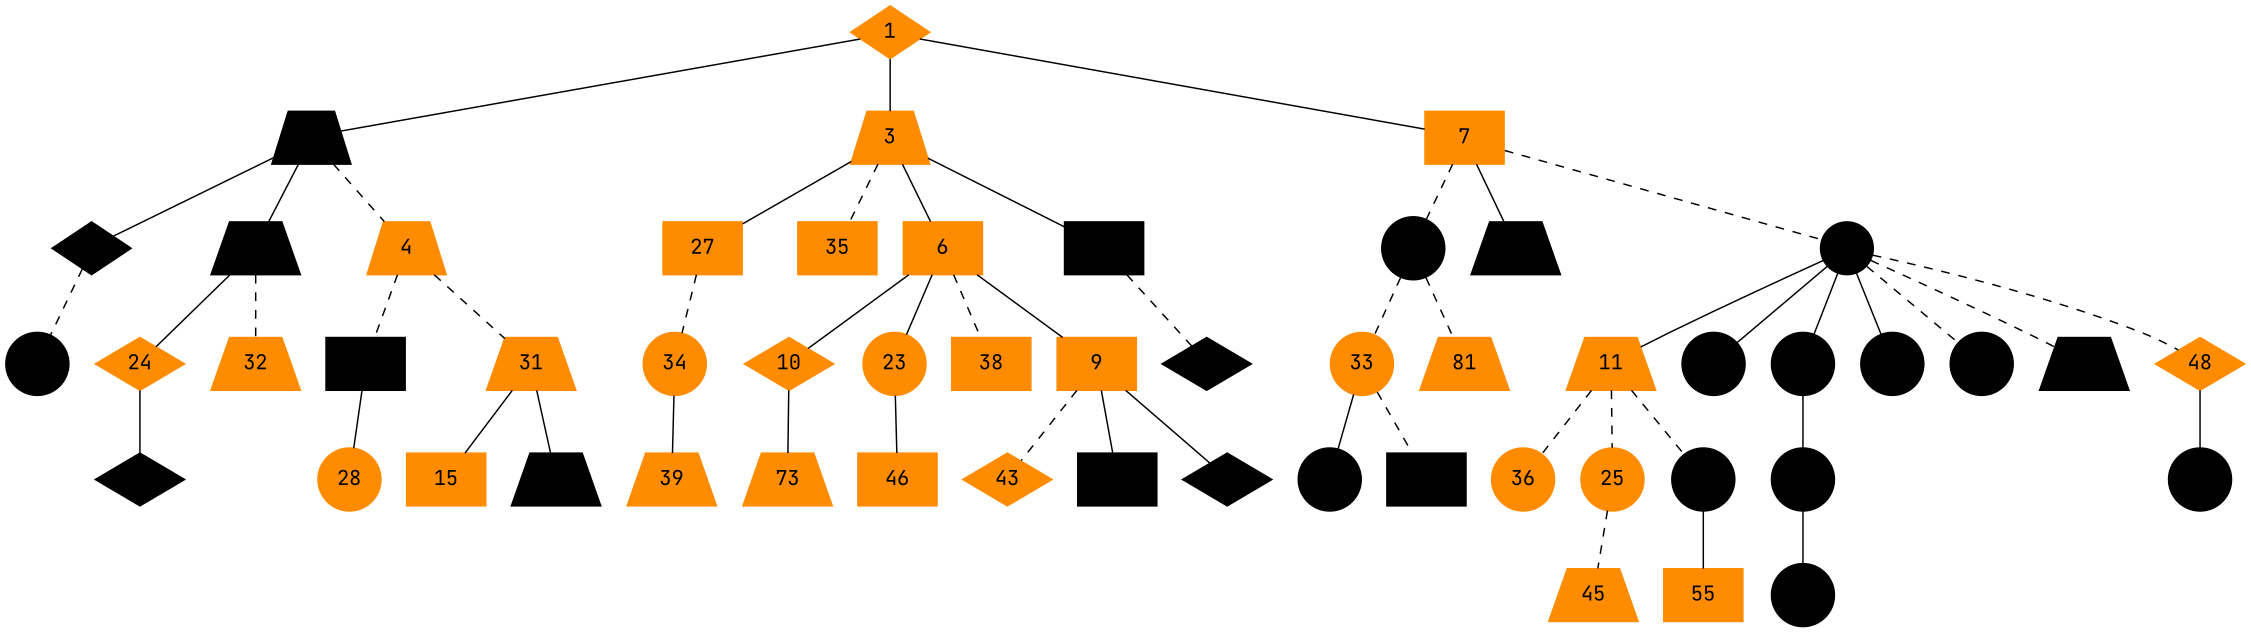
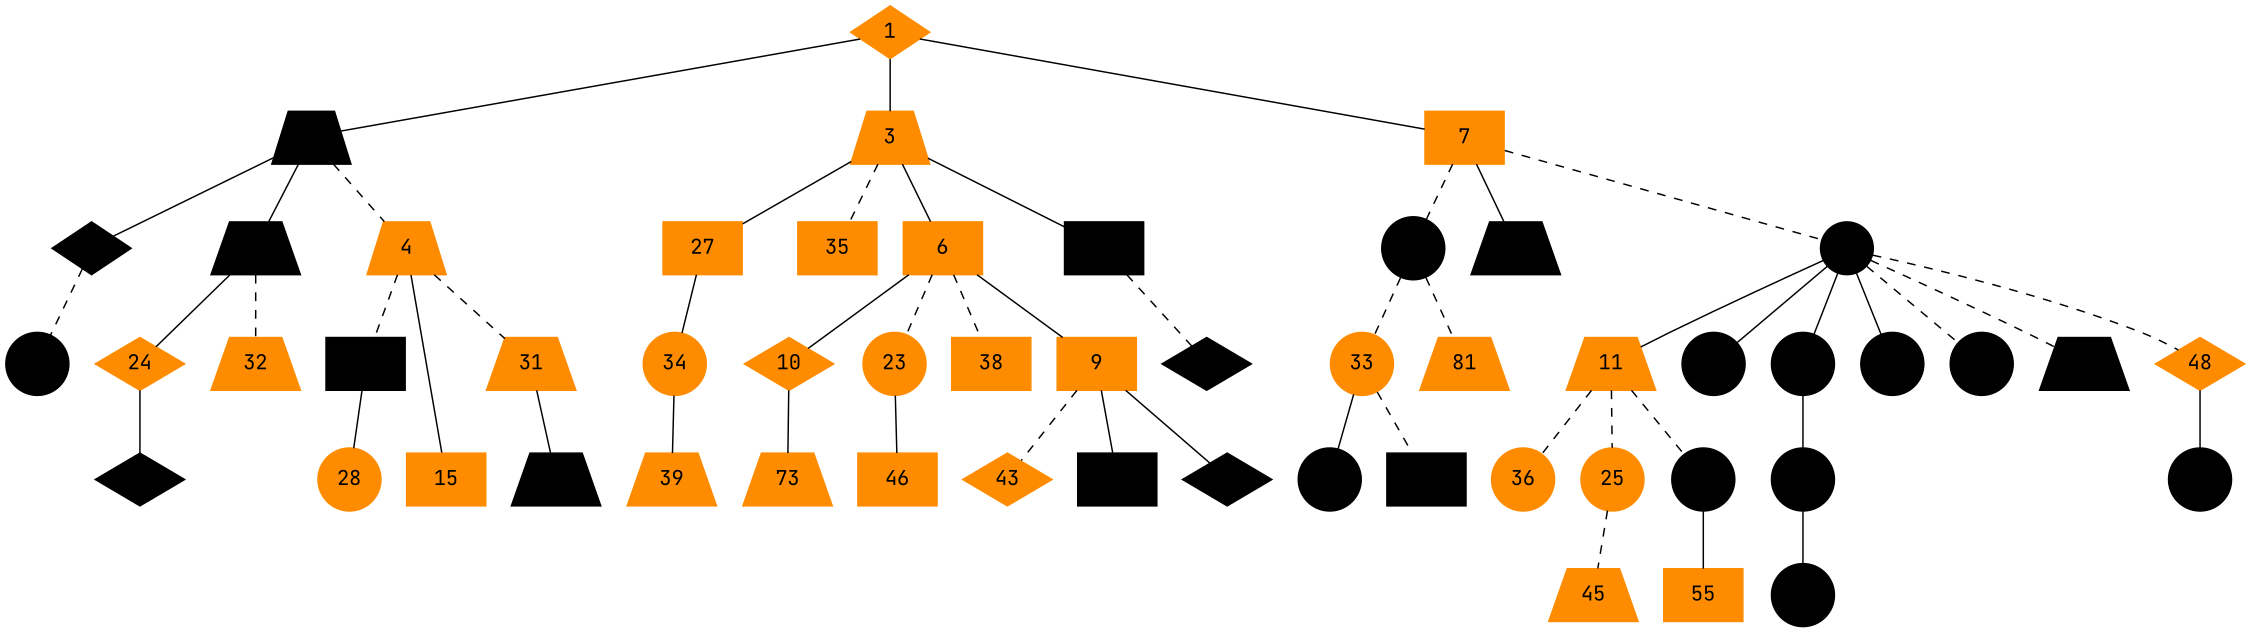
(689, 304) -> (689, 304)
(919, 305) -> (919, 305)
(489, 422) -> (426, 364)
